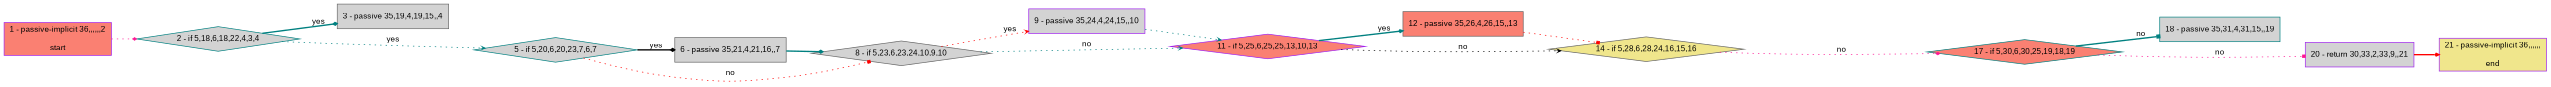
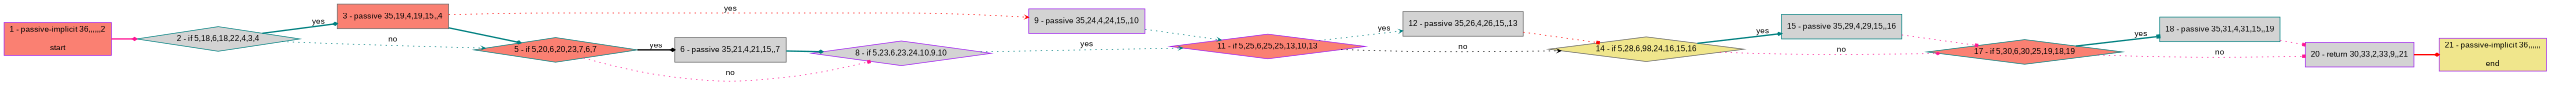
(393, 16) -> (393, 16)
(1463, 24) -> (1463, 24)
none -> (1842, 27)
(2141, 34) -> (2141, 34)
none -> (483, 35)
(1359, 36) -> (1359, 36)
(122, 39) -> (122, 39)
(393, 39) -> (393, 39)
(983, 39) -> (737, 13)
none -> (2291, 42)
(1087, 44) -> (1087, 44)
(1646, 49) -> (1646, 49)
(556, 50) -> (556, 50)
(730, 50) -> (730, 50)
(901, 53) -> (901, 53)
(2424, 55) -> (2424, 55)
(725, 81) -> (725, 81)
